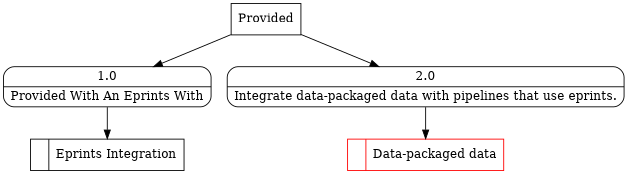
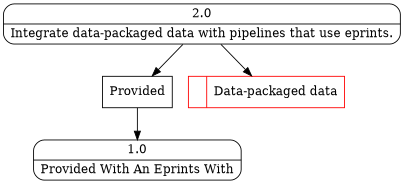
(336, 49) -> (171, 57)
(107, 155) -> none
